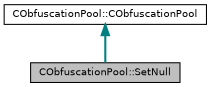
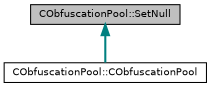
(105, 49) -> (105, 49)
